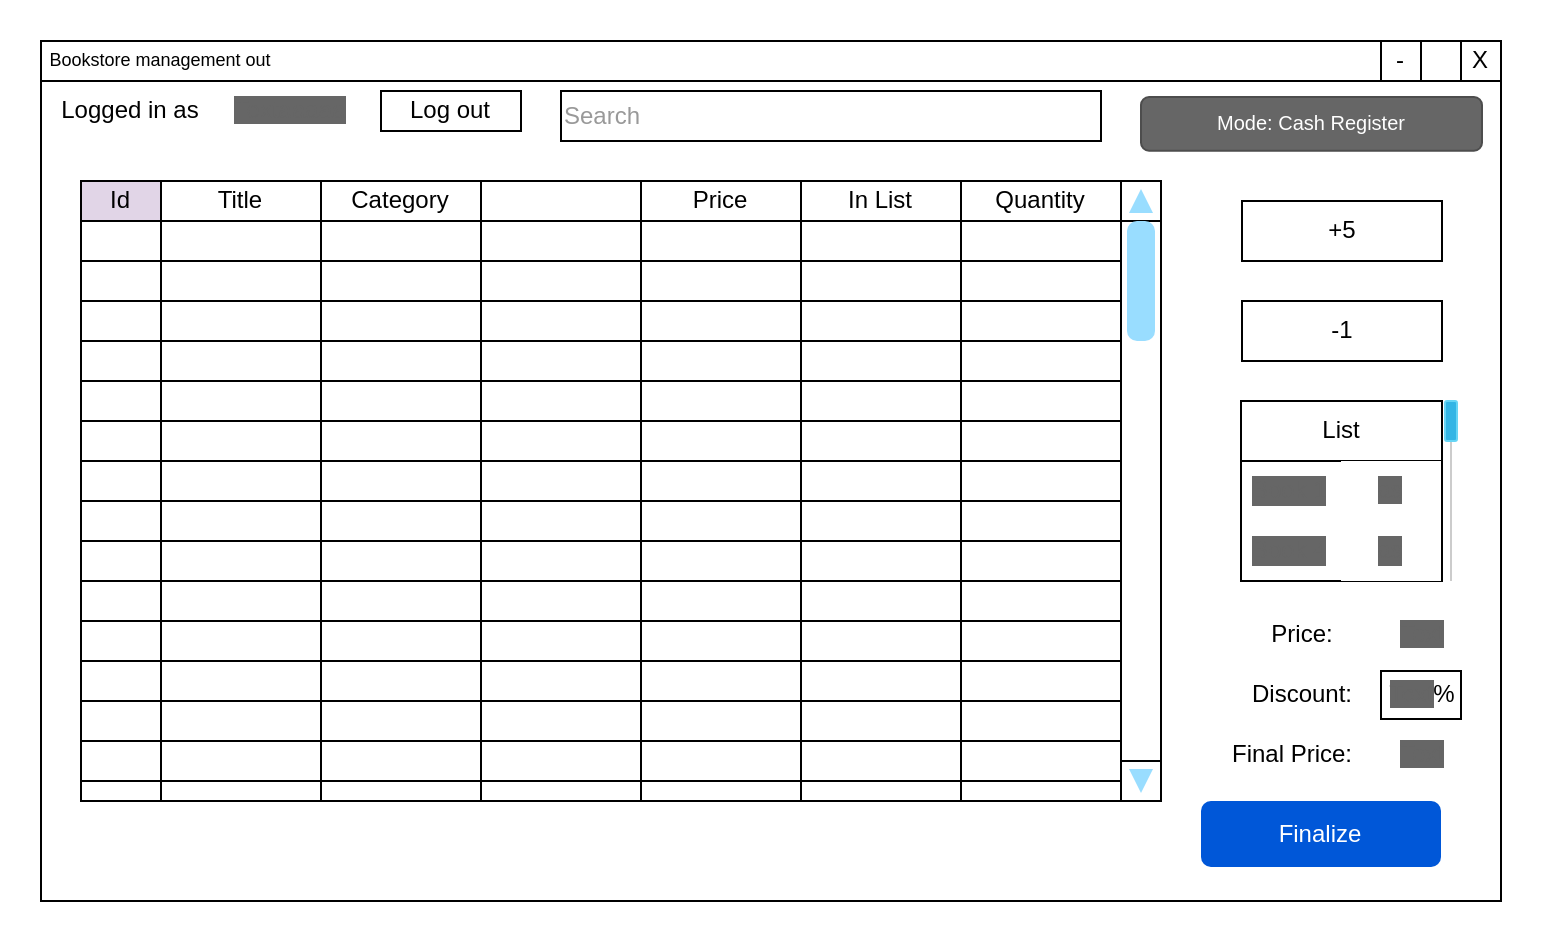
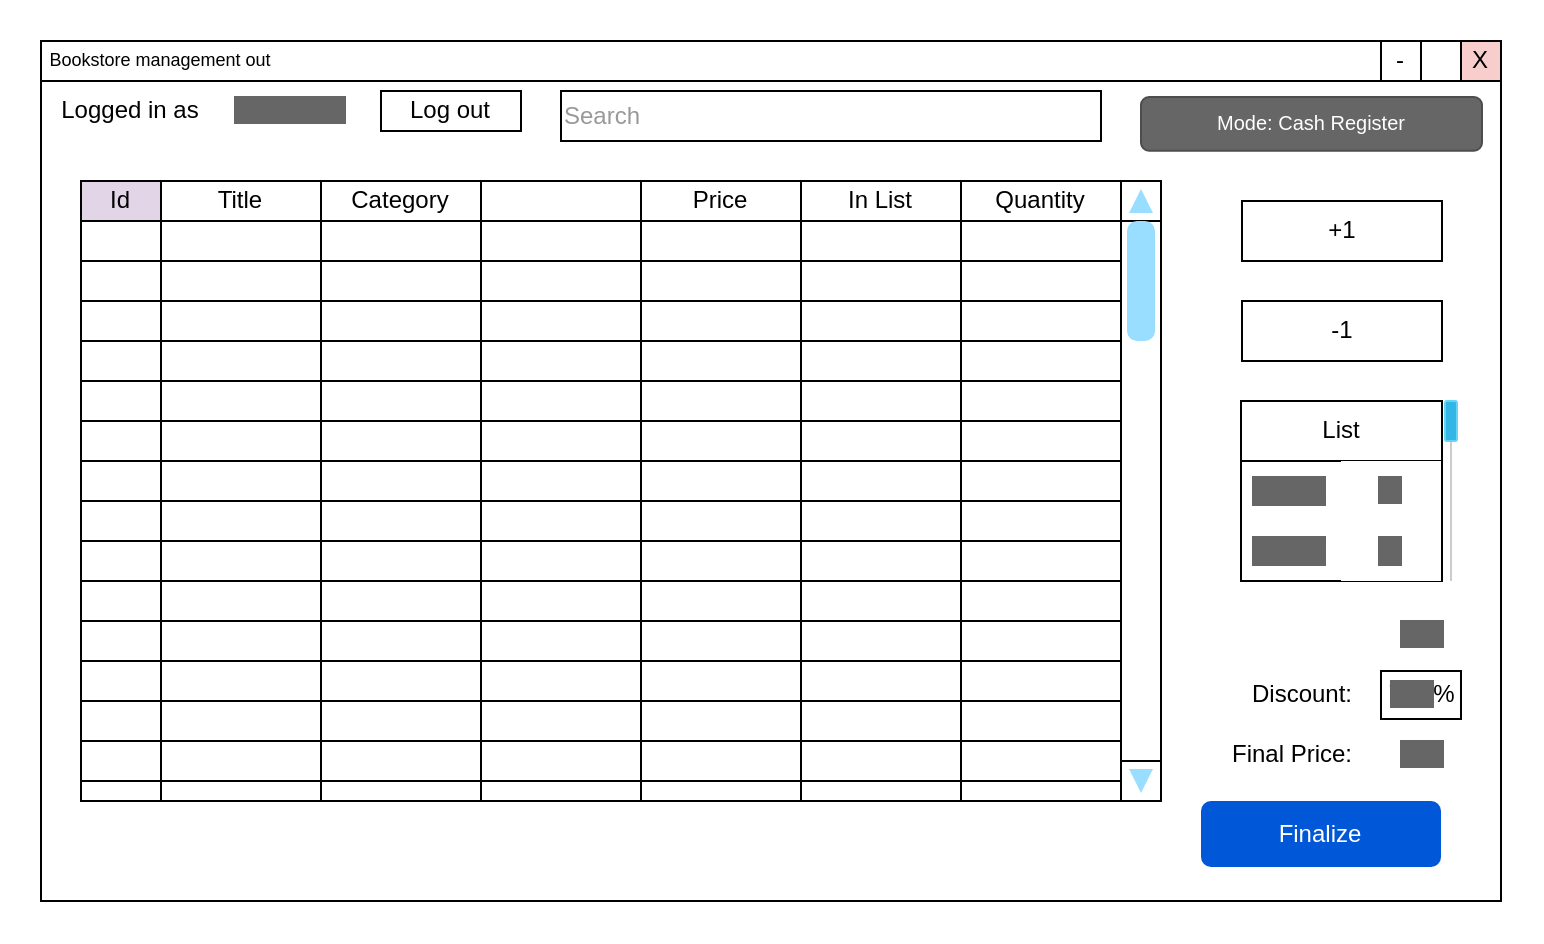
(1481, 61) -> (1481, 61)
(1343, 231) -> (1343, 231)
(1302, 635) -> none
